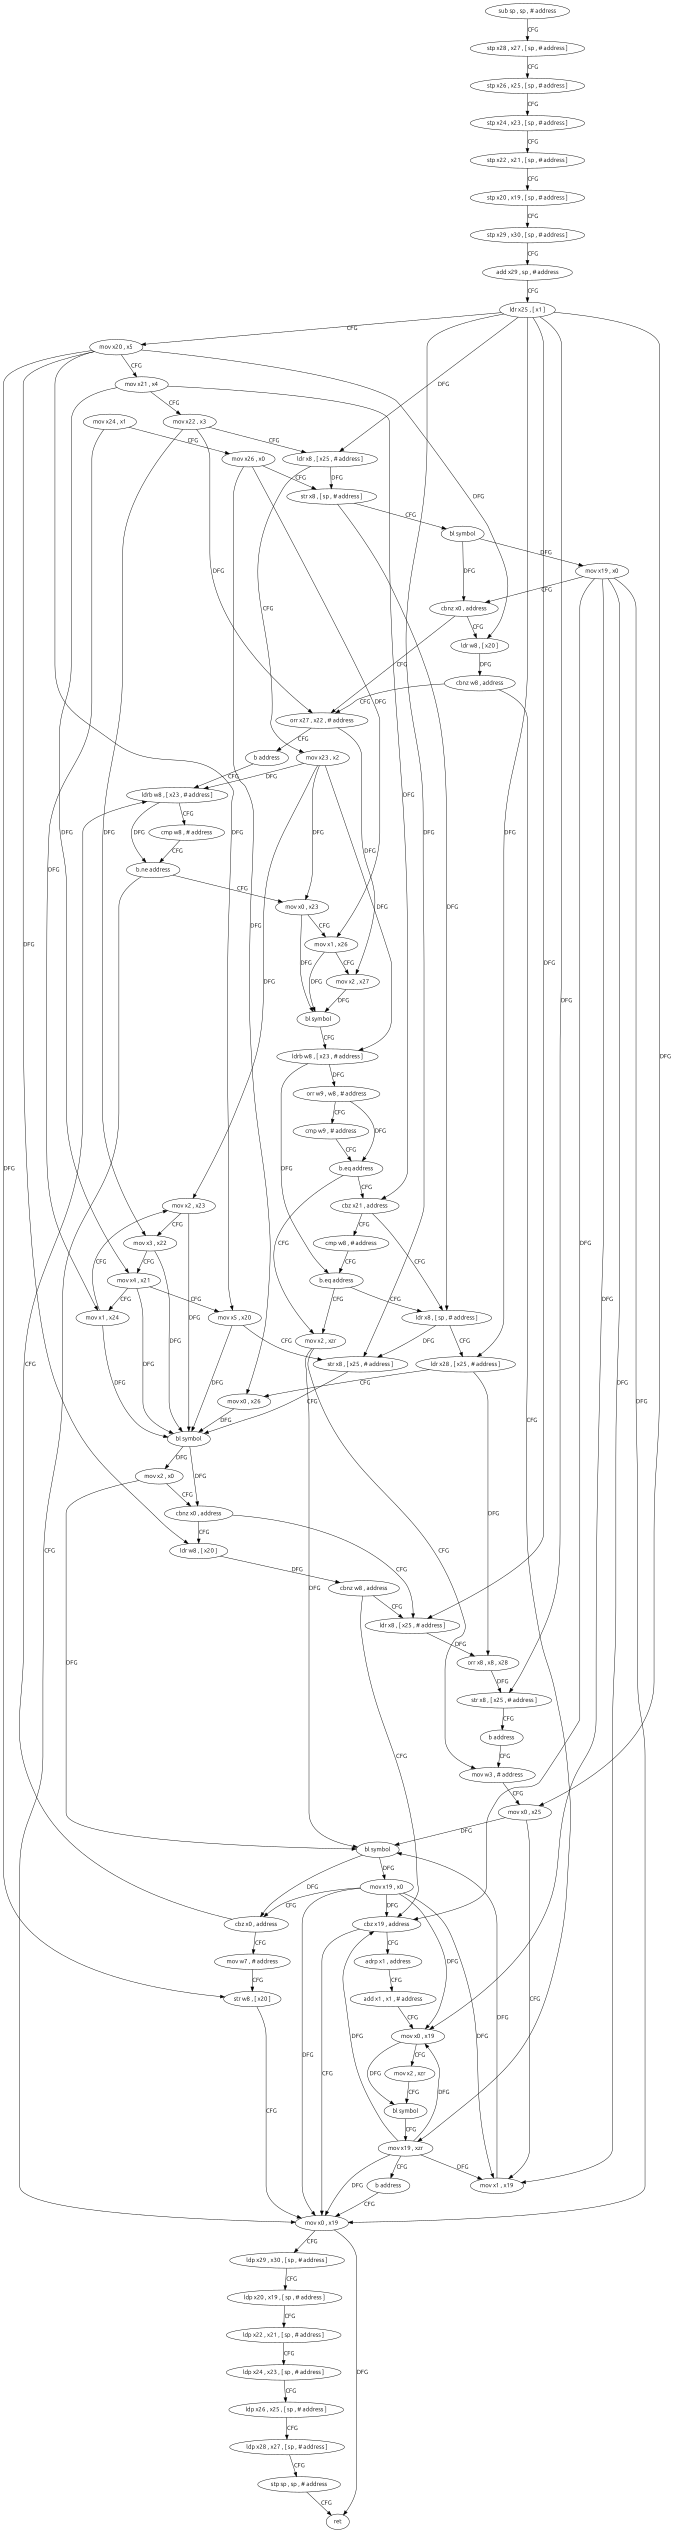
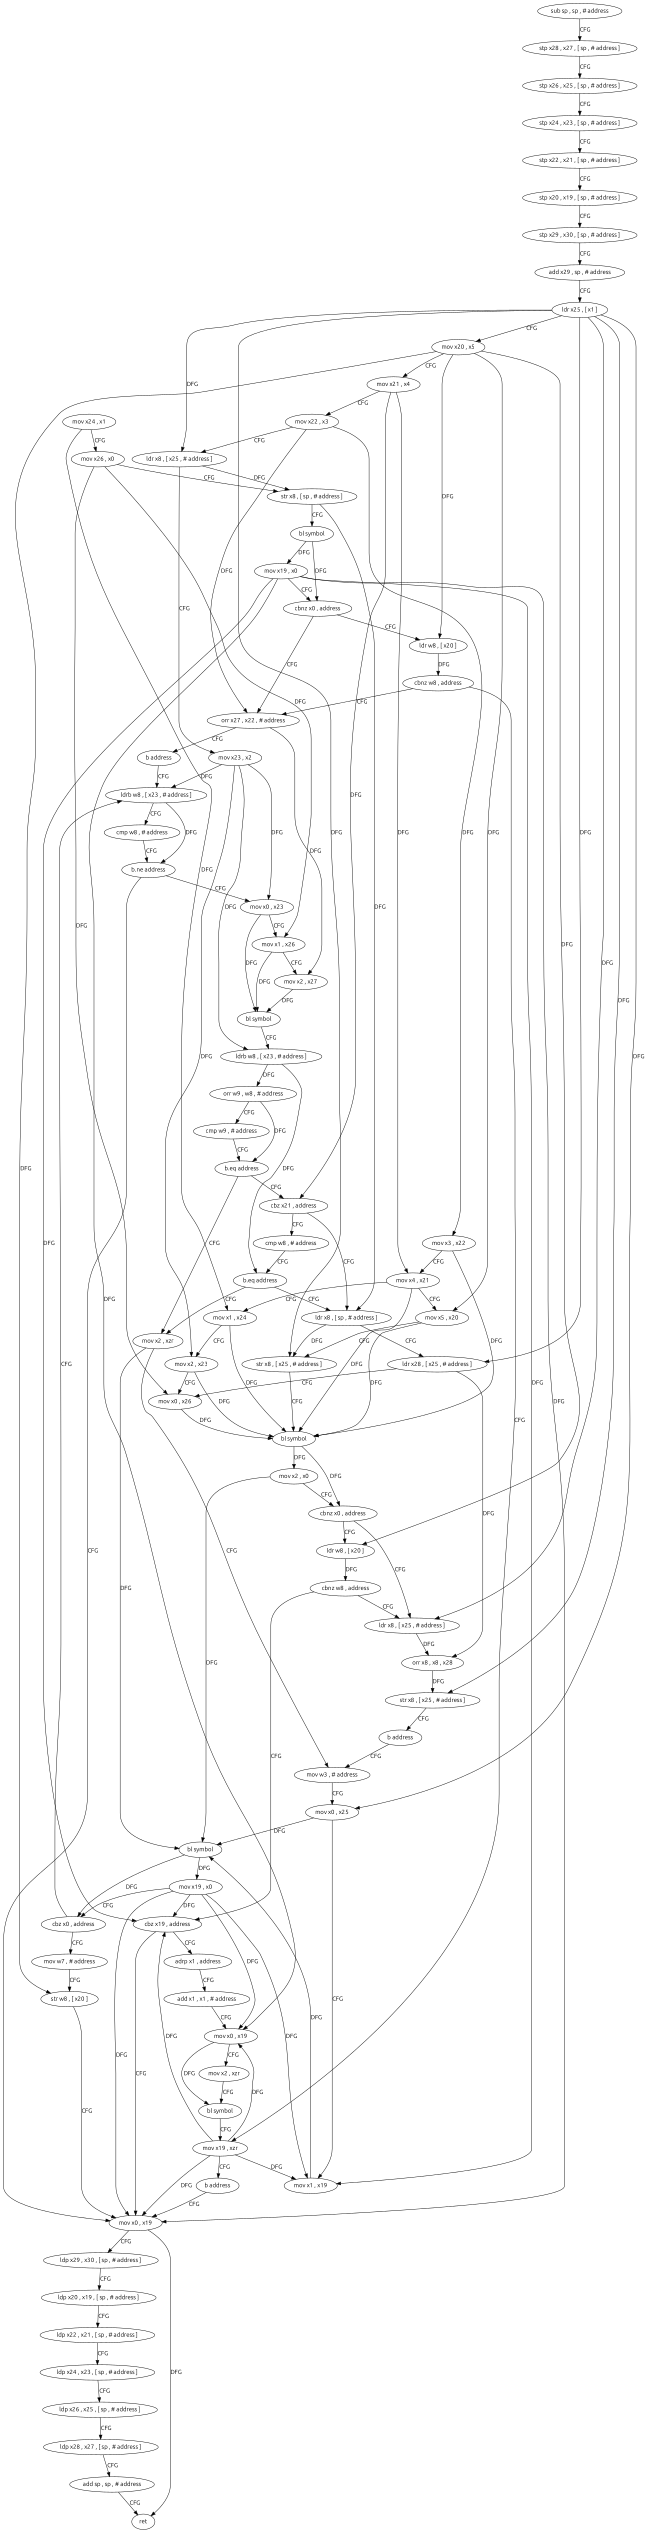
(170, 1223) -> (184, 1381)
(299, 2484) -> (112, 2484)
